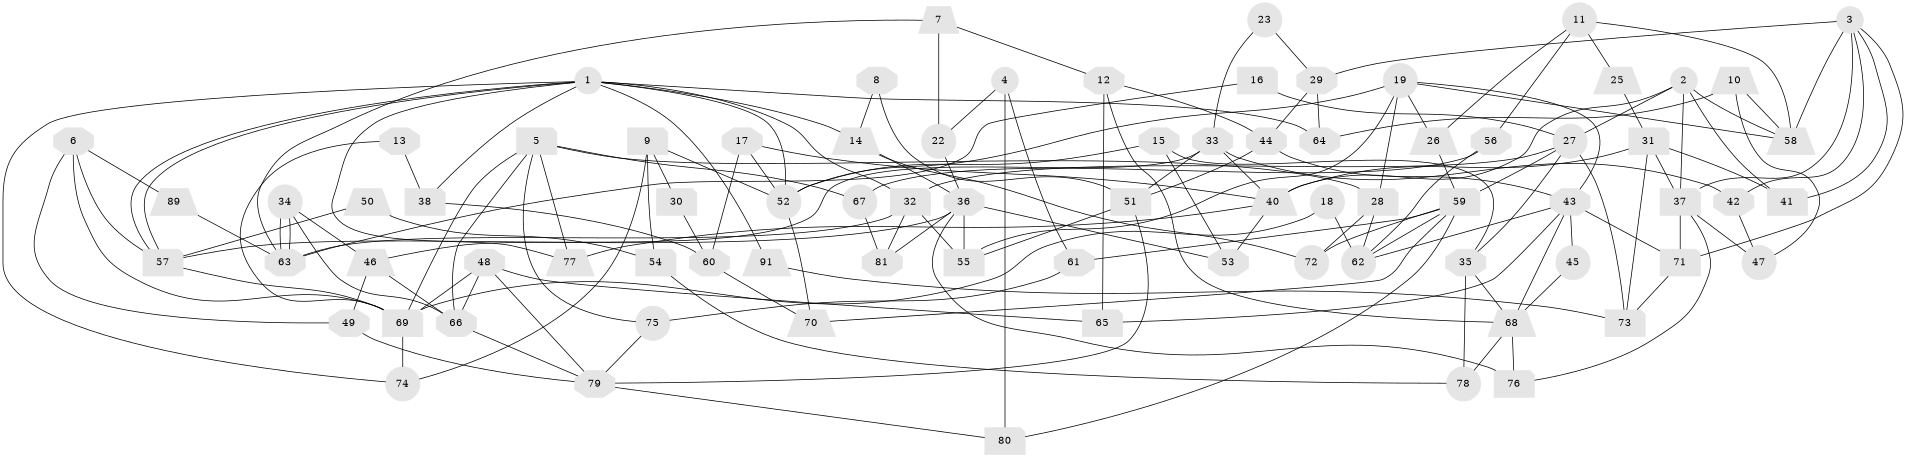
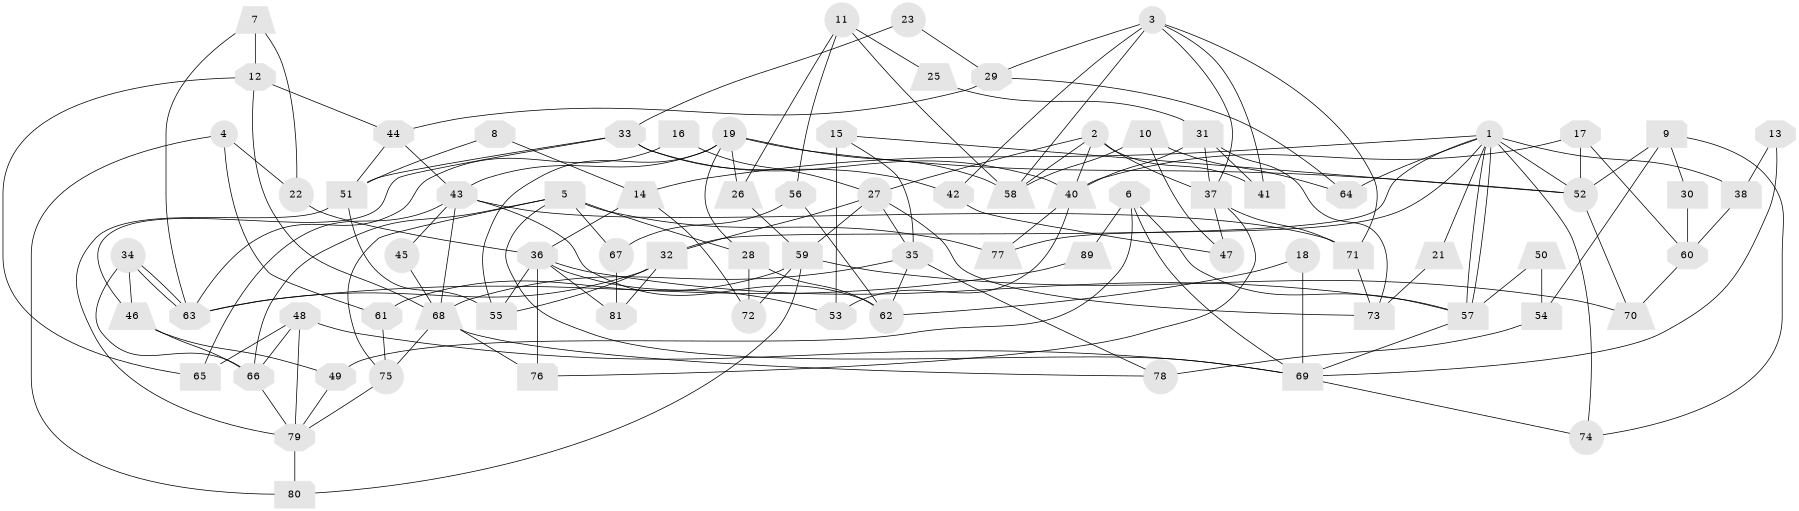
(1406, 234) -> (901, 282)
(767, 263) -> (1439, 256)
none -> (413, 347)
